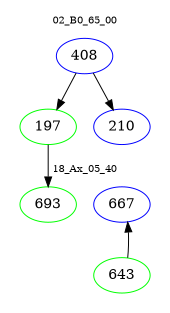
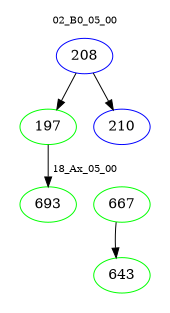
(85, 21) -> (85, 21)
(85, 56) -> (85, 56)
(85, 170) -> (85, 170)
(122, 205) -> (122, 205)
(129, 245) -> (115, 235)
